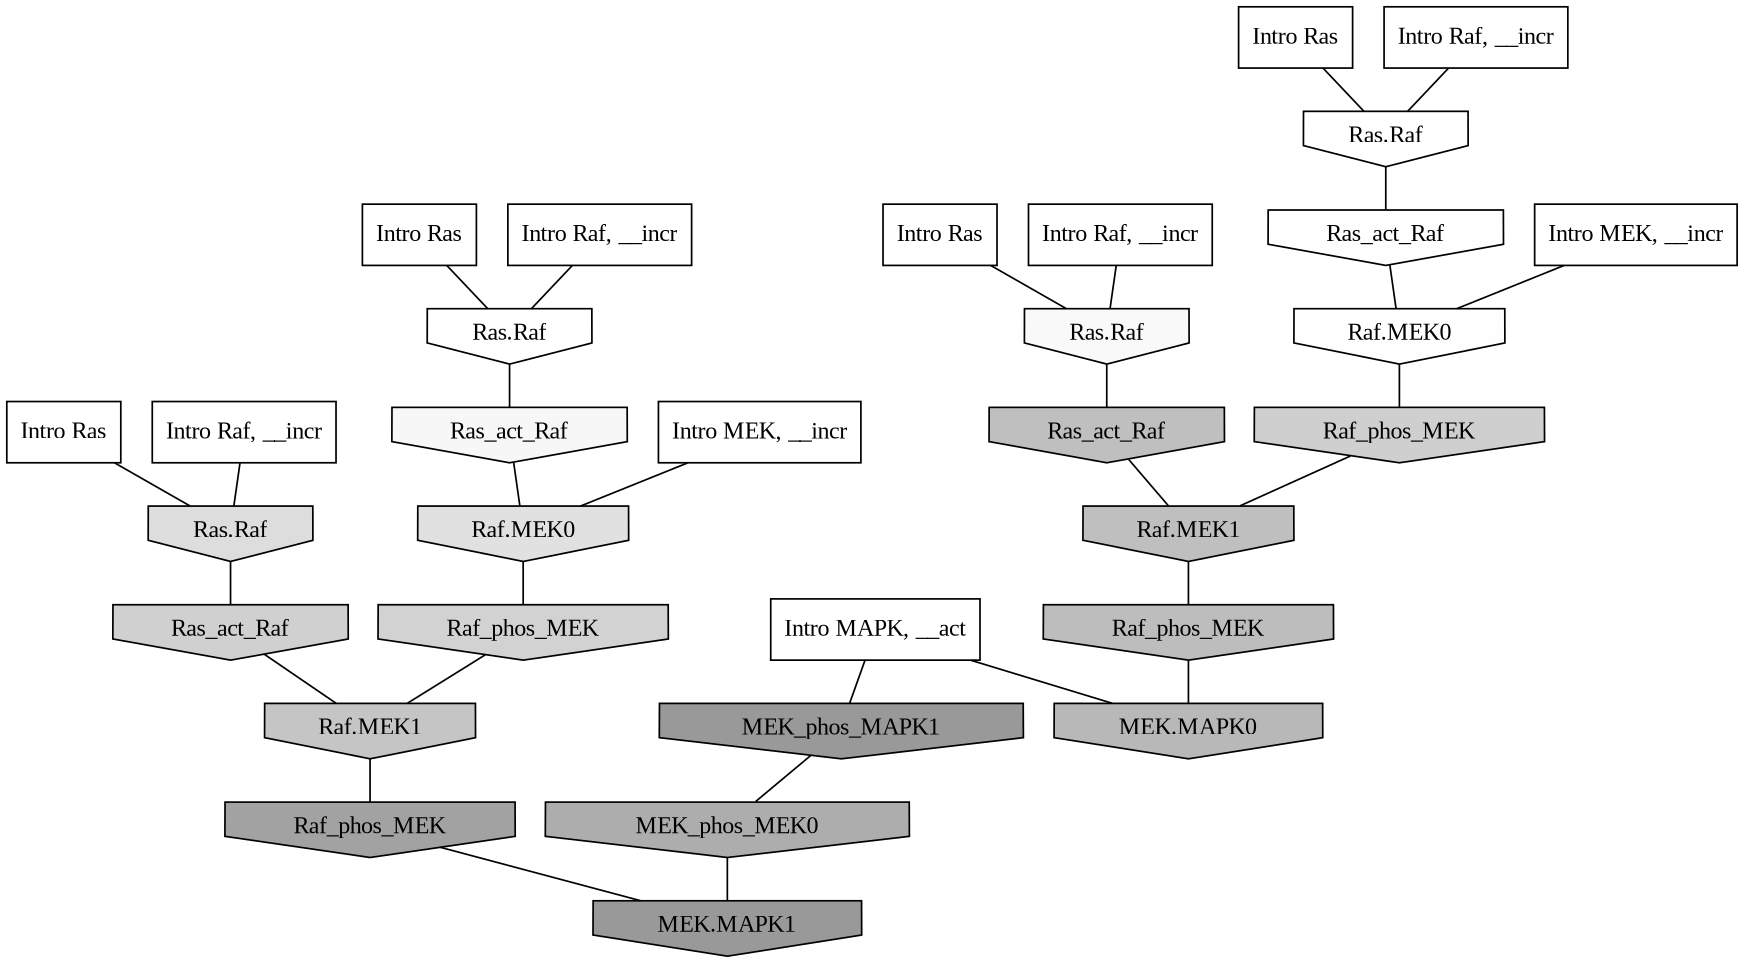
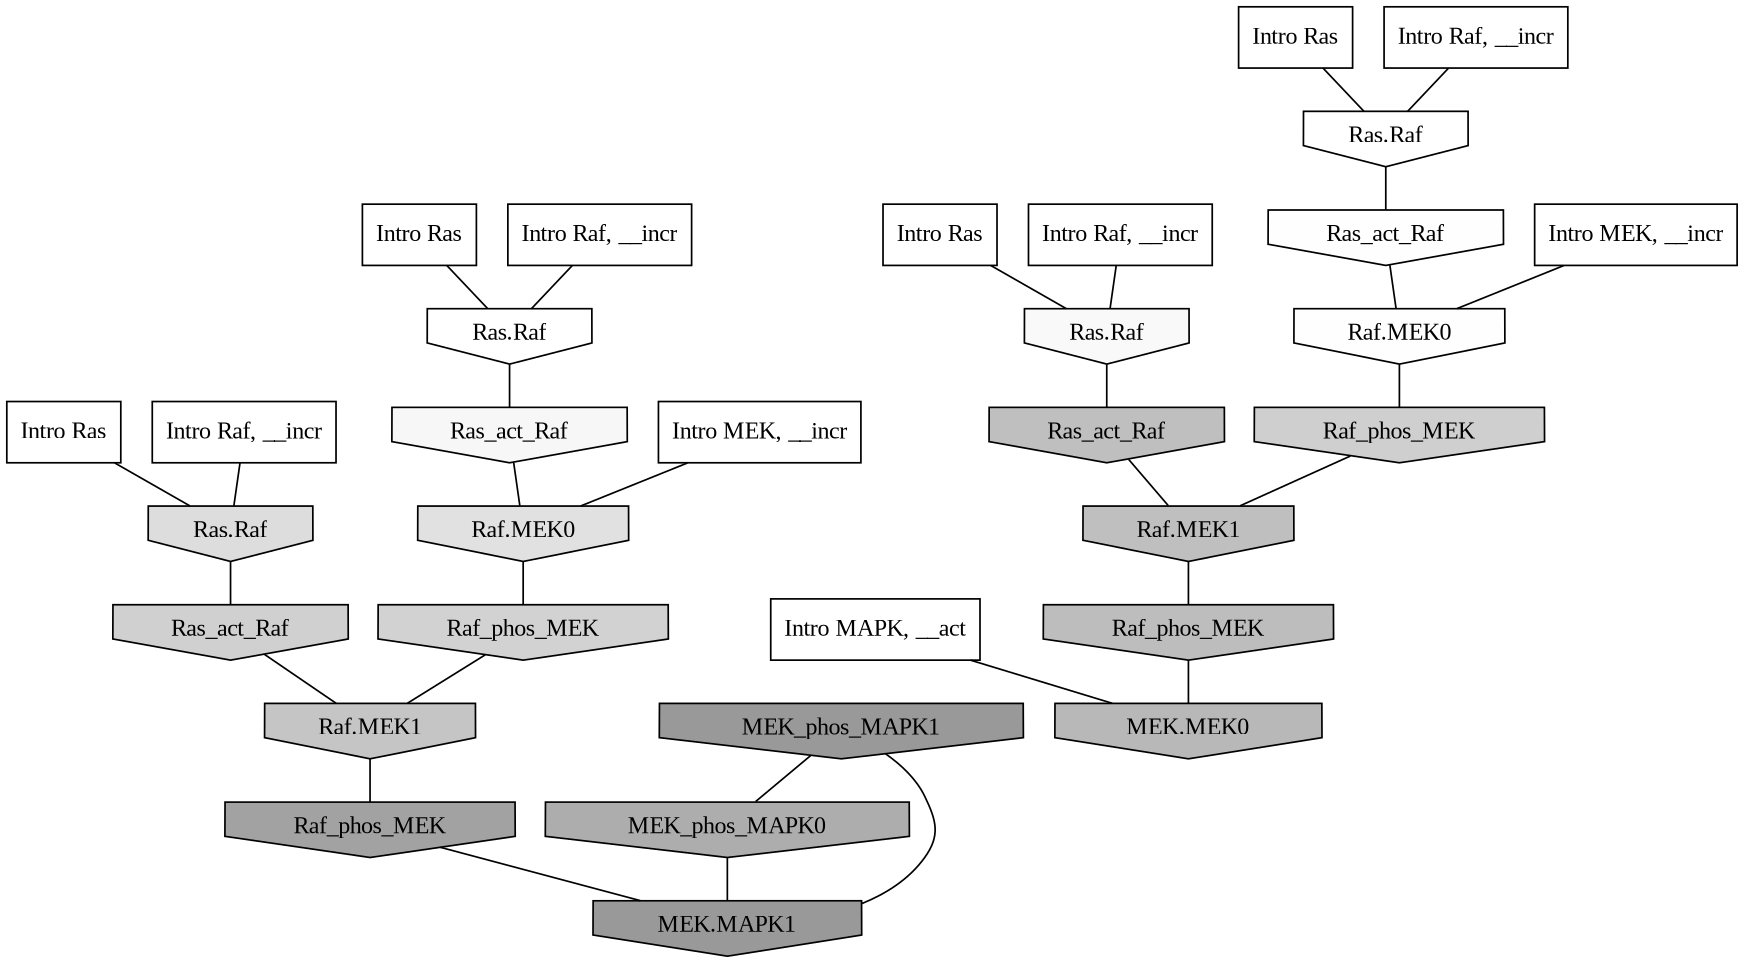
(857, 682) -> (934, 838)
(1188, 728) -> (1188, 728)
(727, 827) -> (727, 827)
